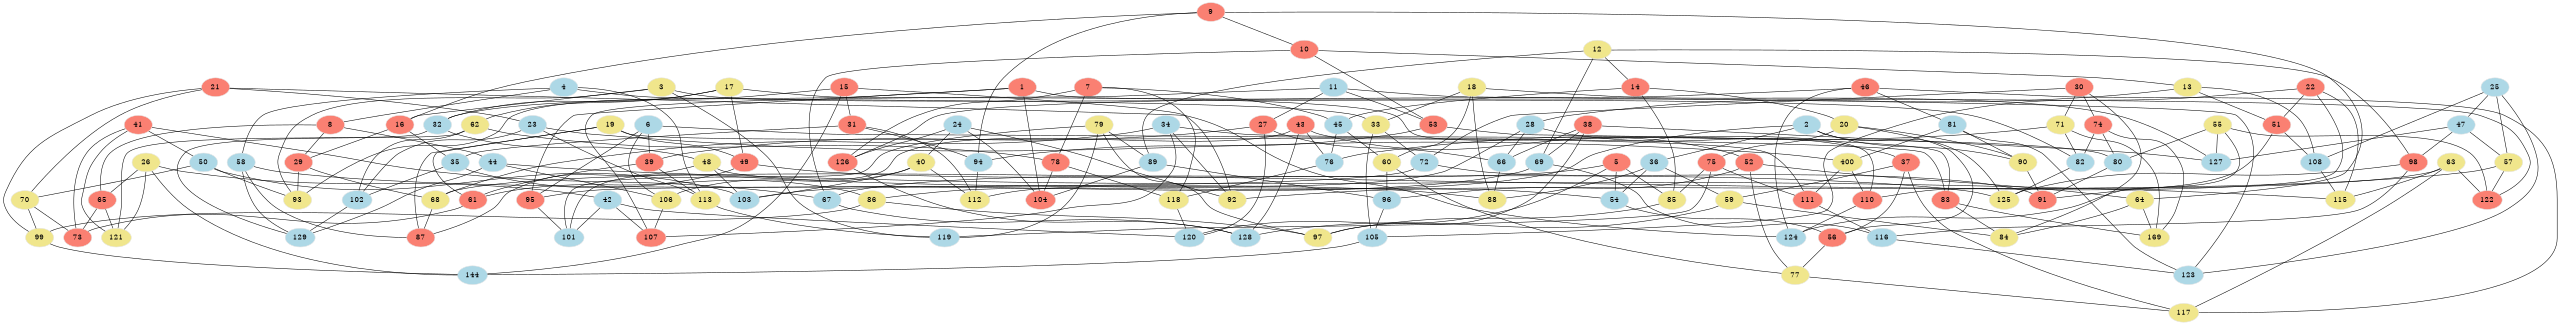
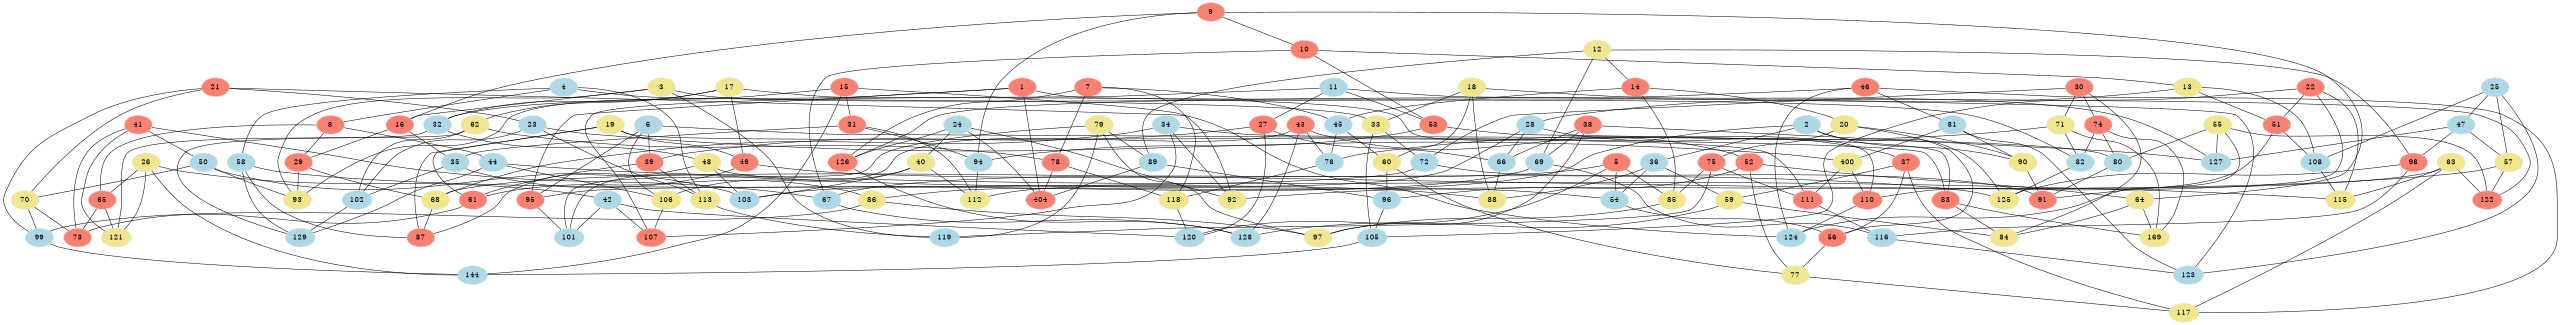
(1041, 200) -> (1041, 200)
(40, 238) -> (40, 238)
